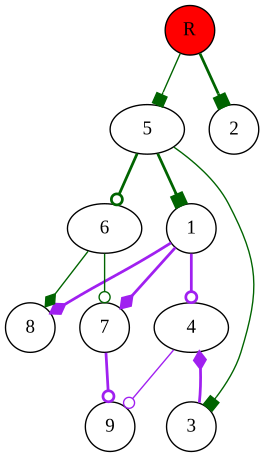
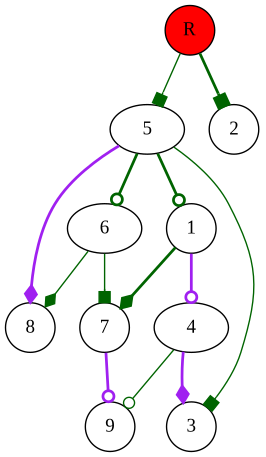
(167, 174) -> (167, 174)
(105, 272) -> (105, 273)
(154, 272) -> (154, 272)
(118, 274) -> (55, 203)
(153, 374) -> (153, 374)
(200, 386) -> (182, 369)
